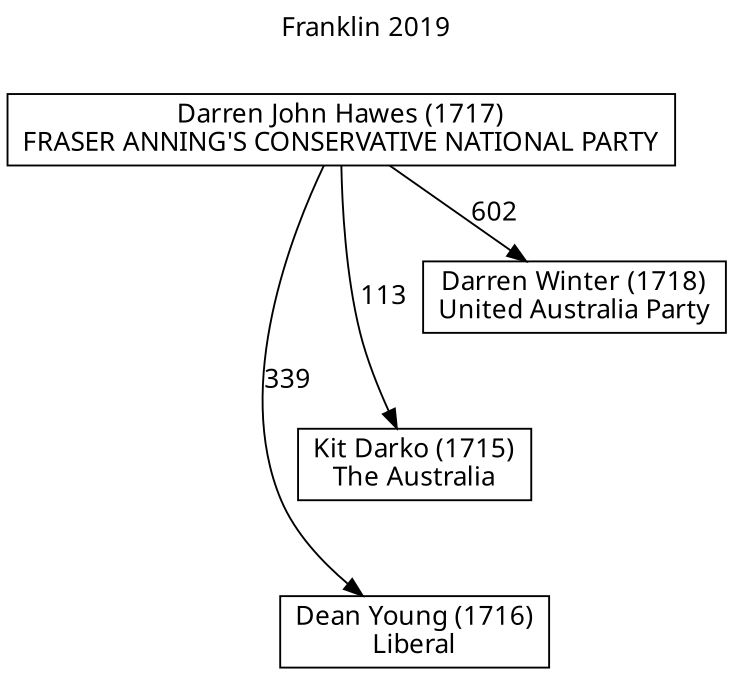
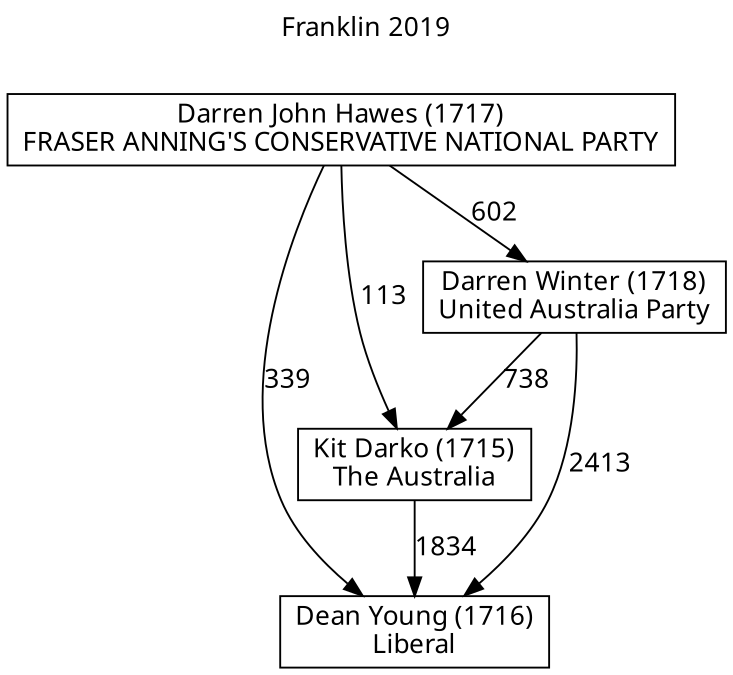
none -> (501, 374)
none -> (560, 471)
none -> (415, 539)
